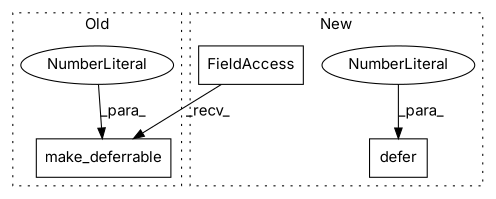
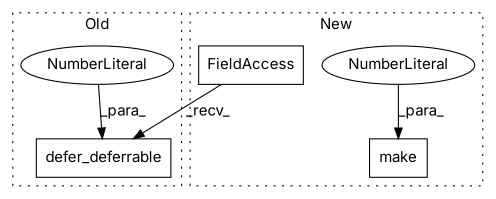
(104, 158) -> (104, 158)
(398, 158) -> (398, 158)
